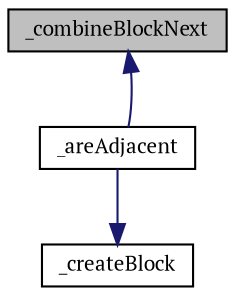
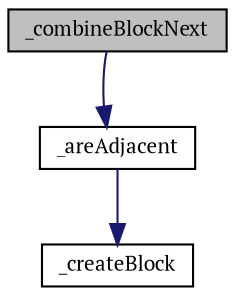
(131, 100) -> (104, 79)
